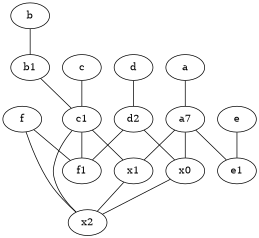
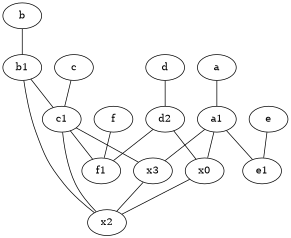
(185, 119) -> (217, 119)
(134, 171) -> (153, 171)
(45, 176) -> (45, 155)
